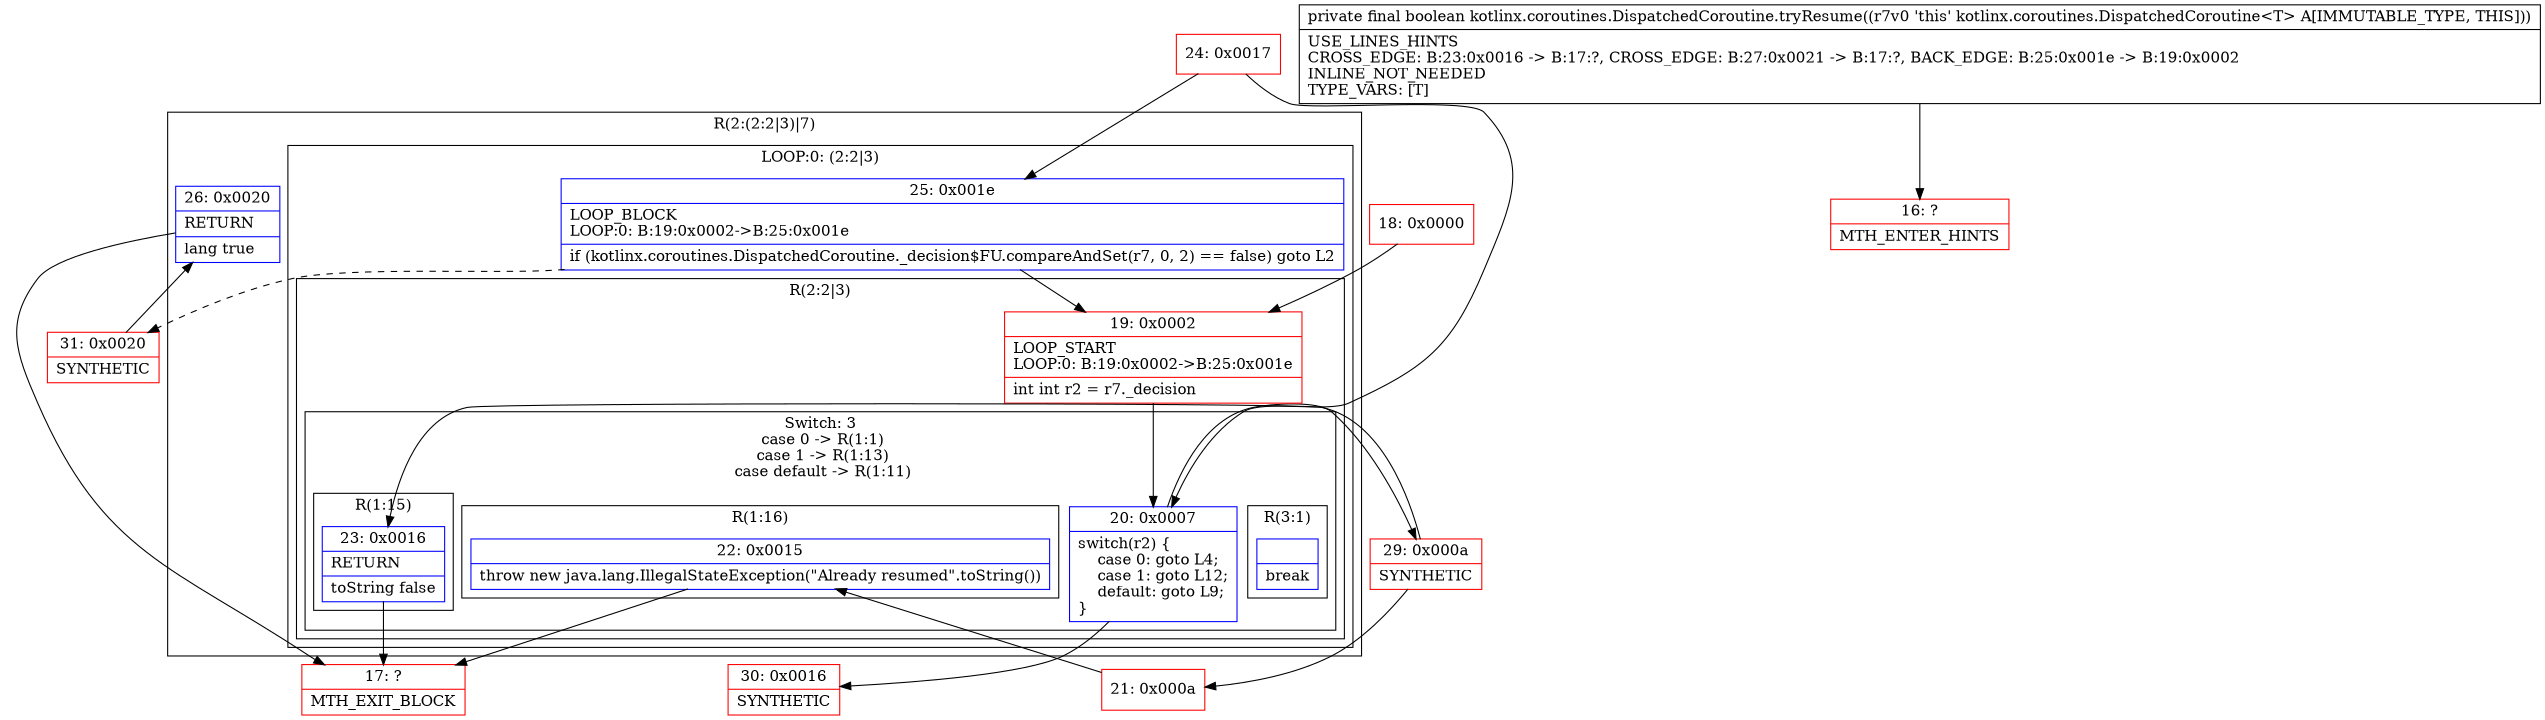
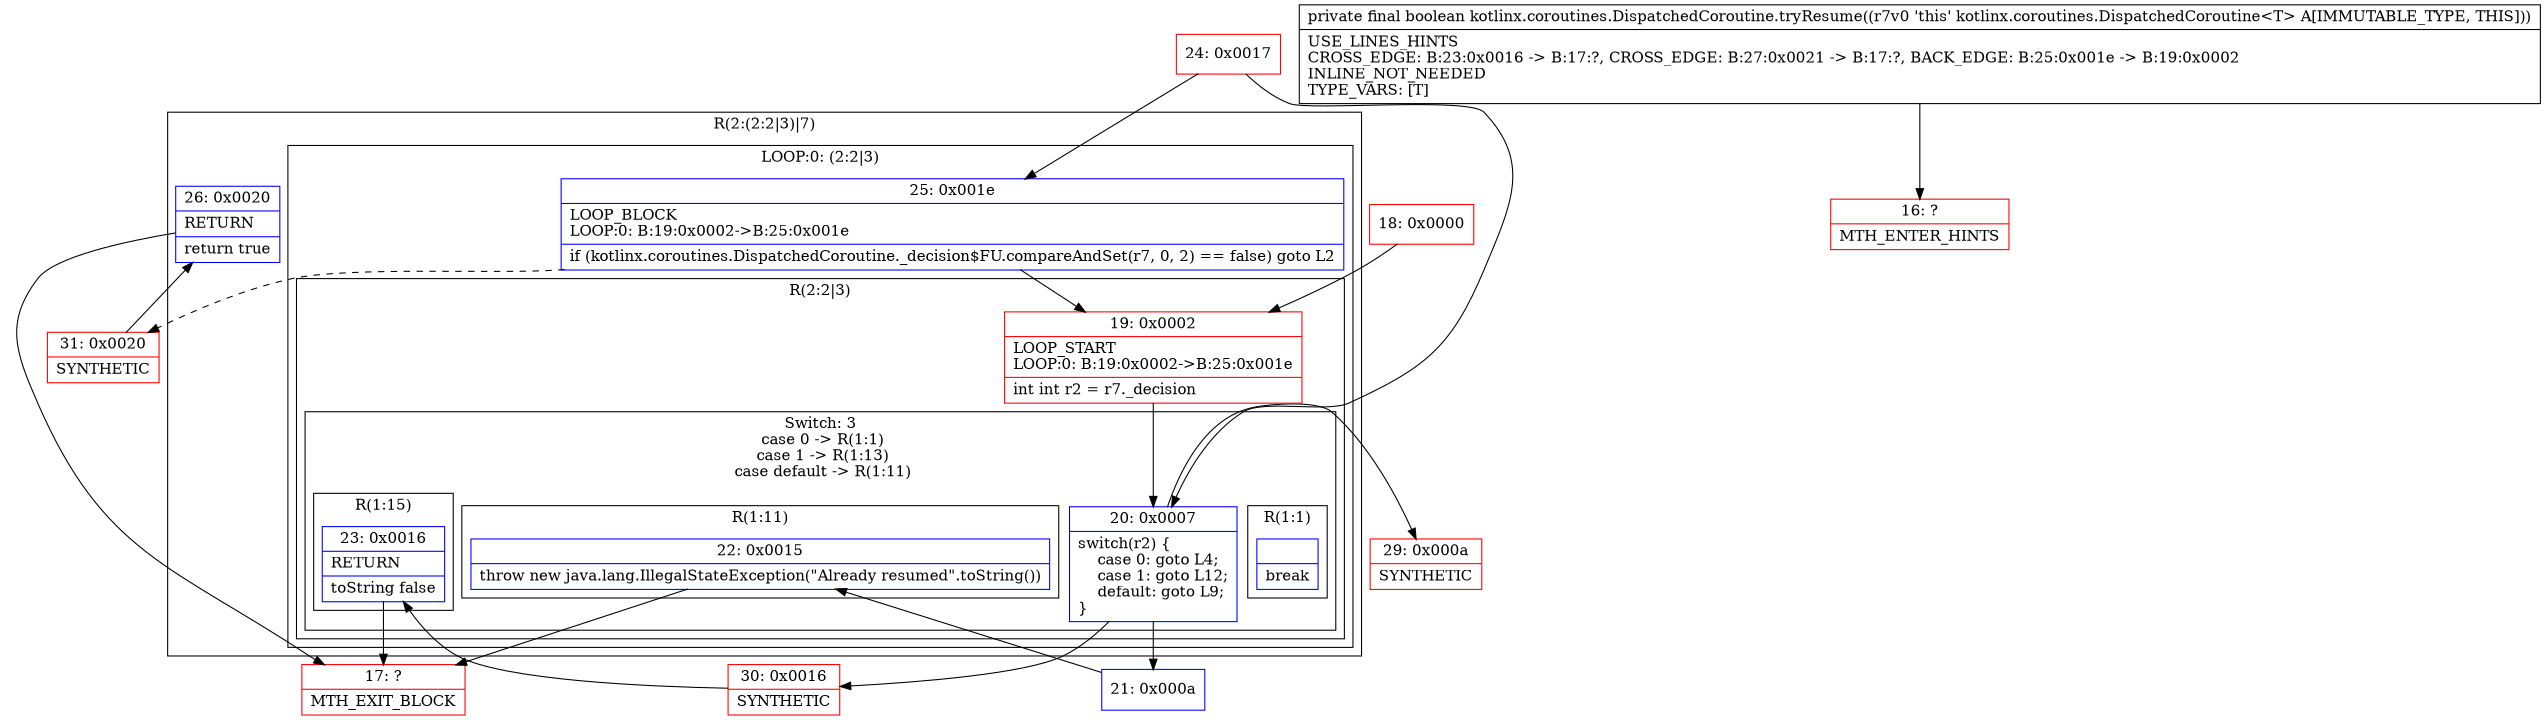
(220, 249) -> (228, 249)
(910, 404) -> (558, 678)
(760, 518) -> (760, 518)
(1287, 518) -> (1287, 518)
(1313, 664) -> (1153, 640)
(1153, 690) -> (1153, 690)
